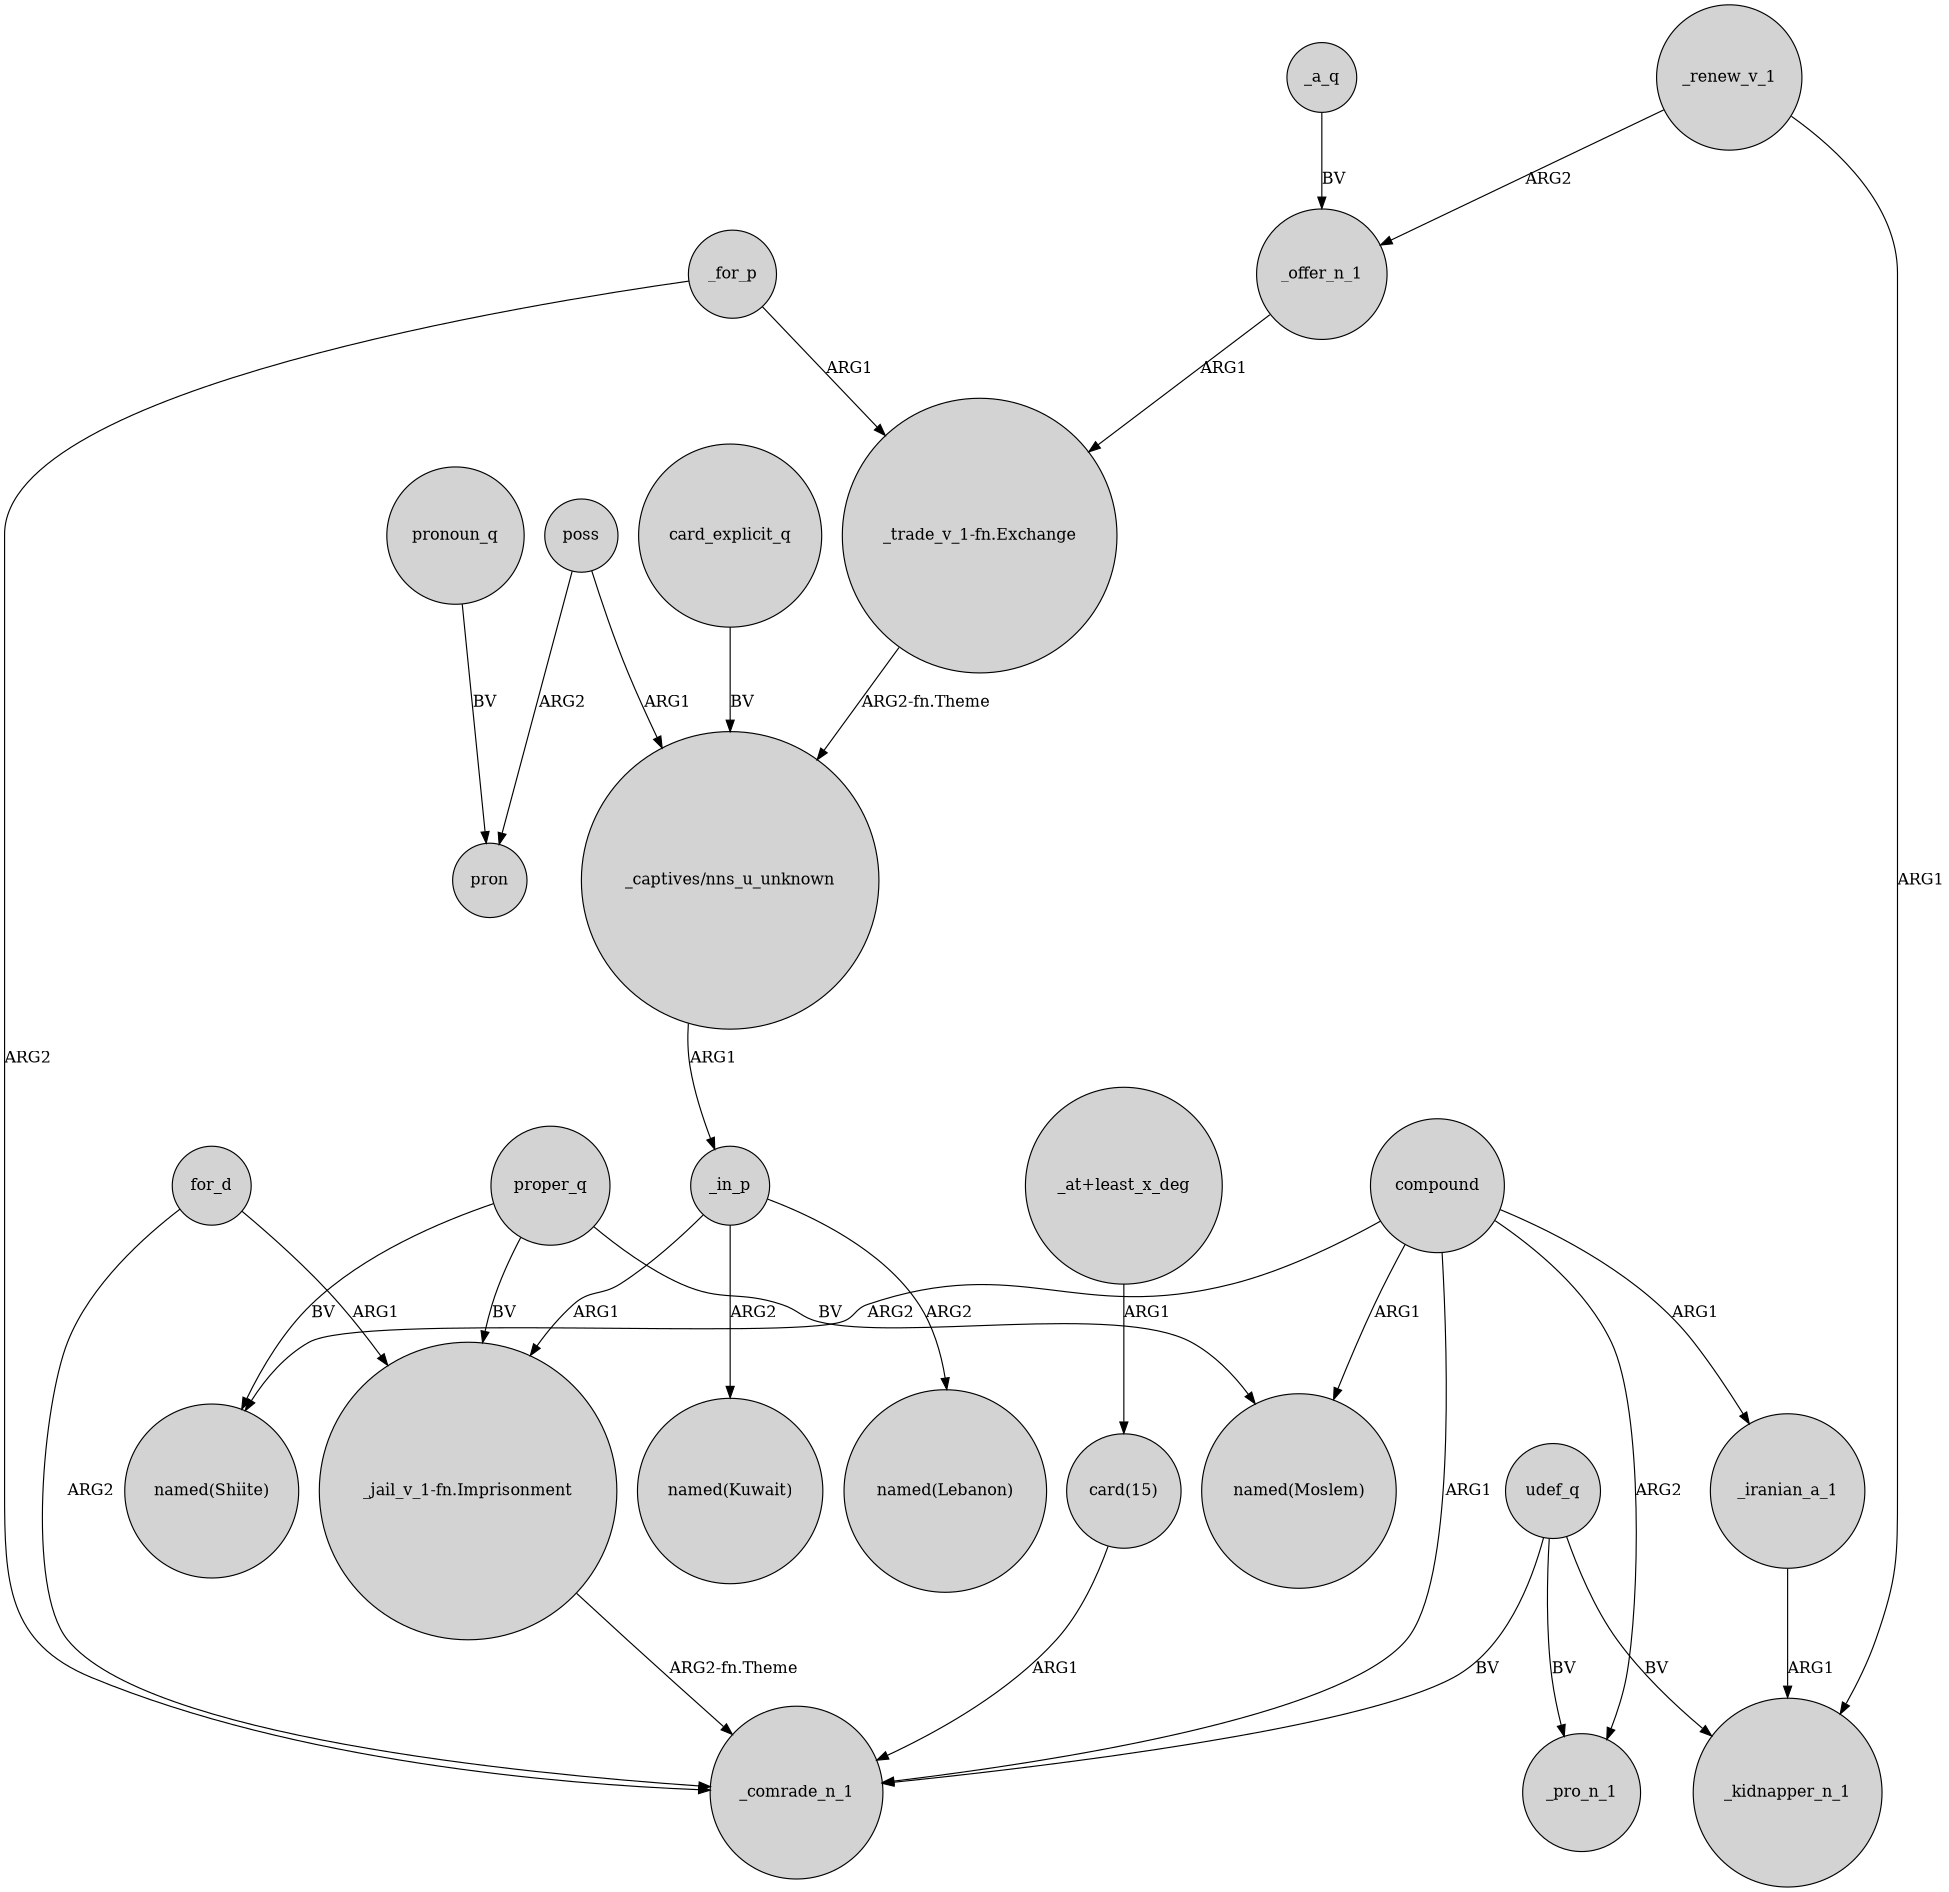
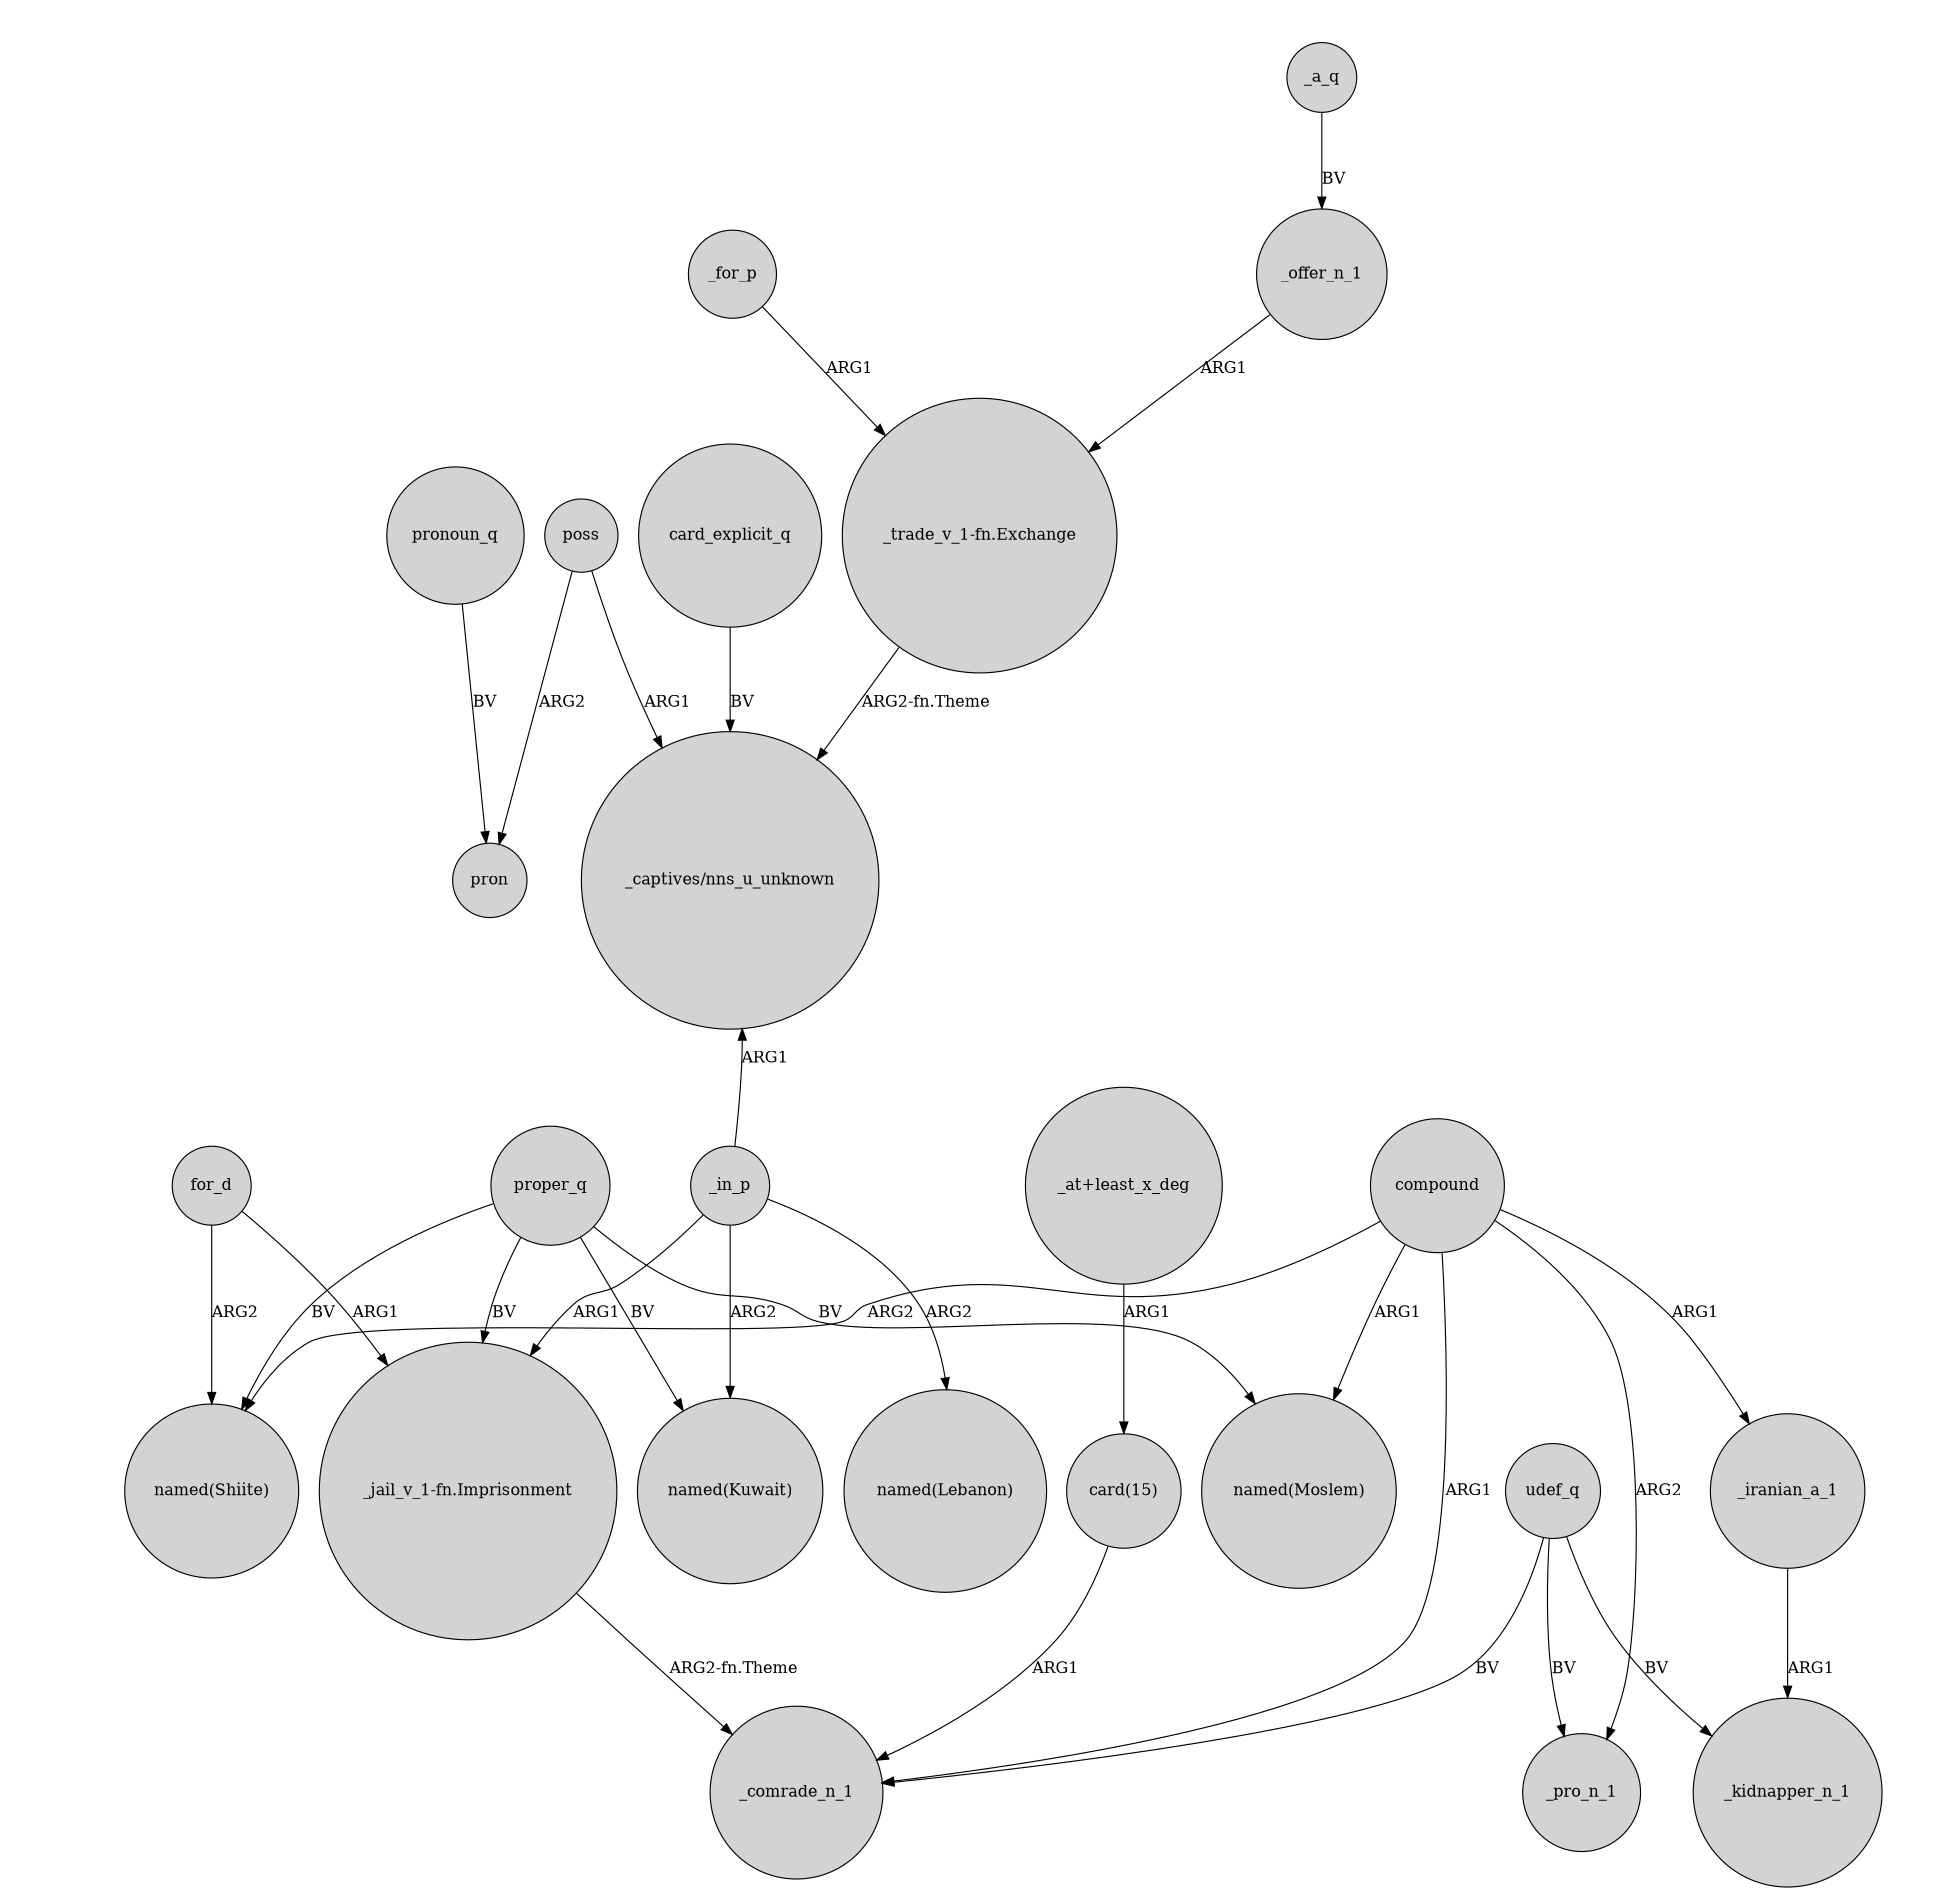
(1729, 77) -> none
(5, 1056) -> none
(693, 1082) -> (740, 1093)
none -> (629, 1319)
(141, 1687) -> (212, 1309)
